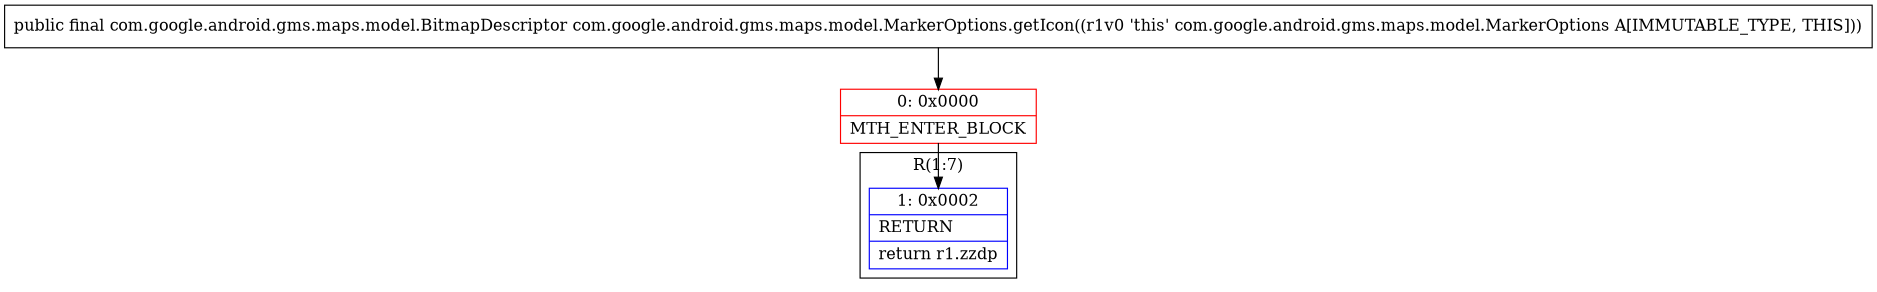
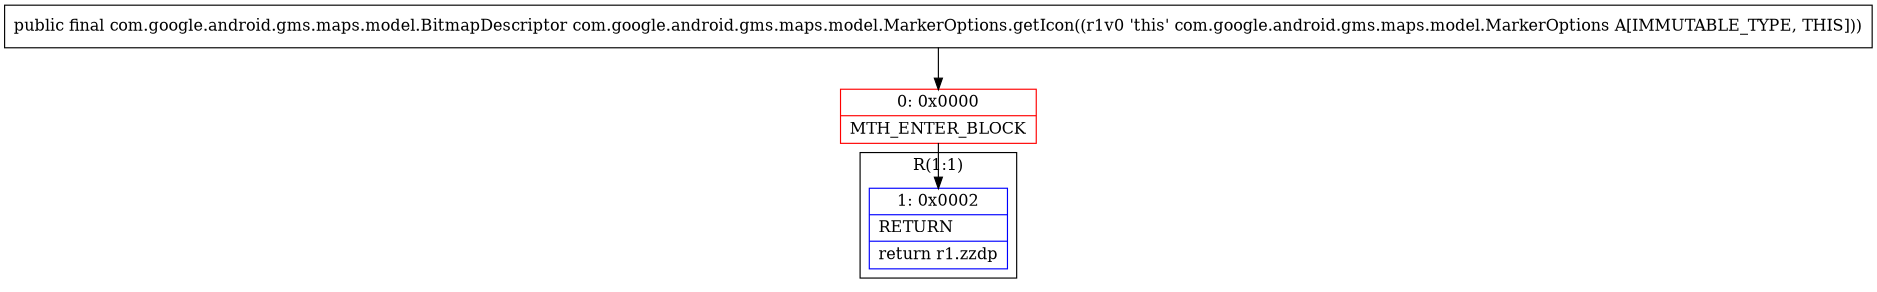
(938, 166) -> (938, 166)
